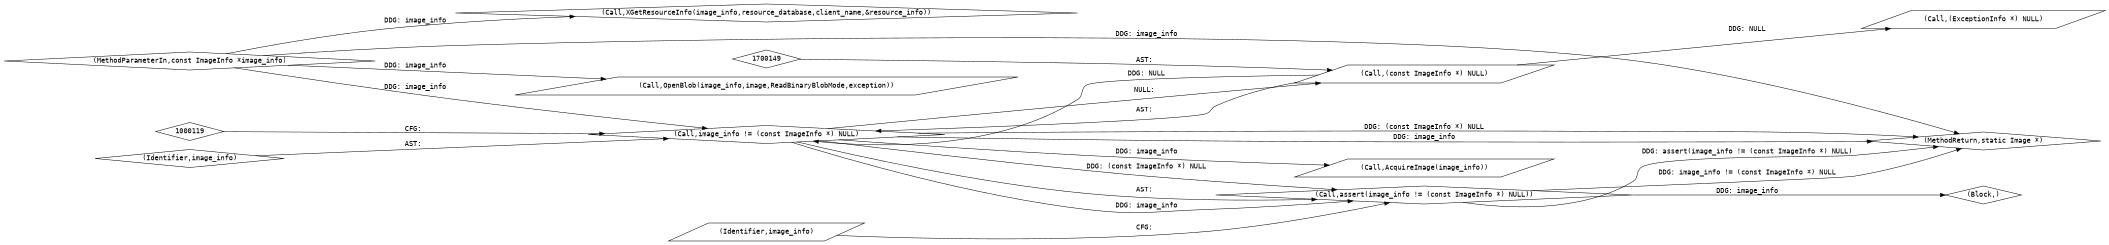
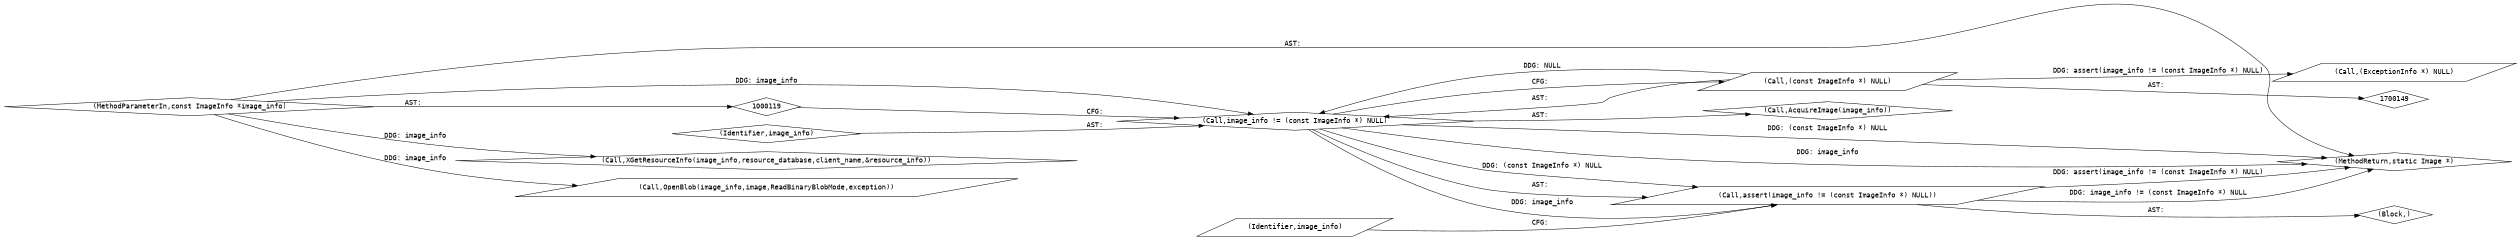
(1747, 29) -> (2158, 71)
(1147, 34) -> (1295, 44)
(1063, 63) -> (2141, 91)
(1147, 90) -> (1542, 82)
none -> (551, 107)
(1147, 152) -> (1542, 115)
(1424, 168) -> (1828, 111)
(1747, 191) -> (2158, 210)
(1424, 195) -> (1828, 196)
